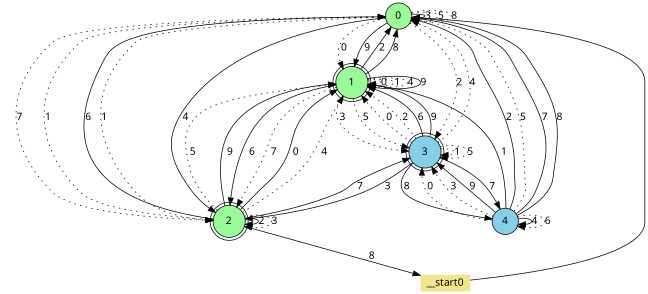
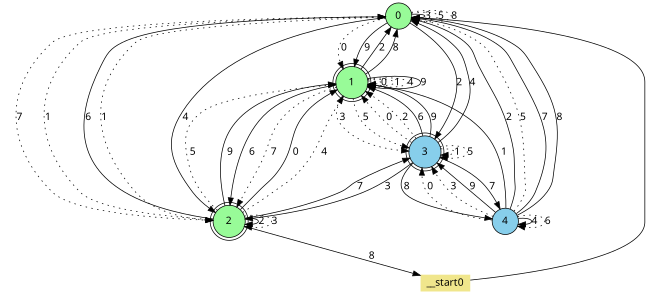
(455, 70) -> (455, 70)
(468, 76) -> (468, 76)
